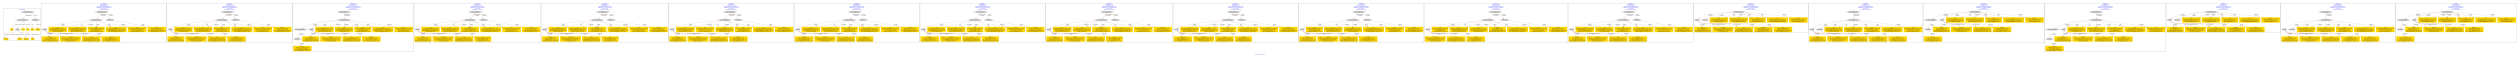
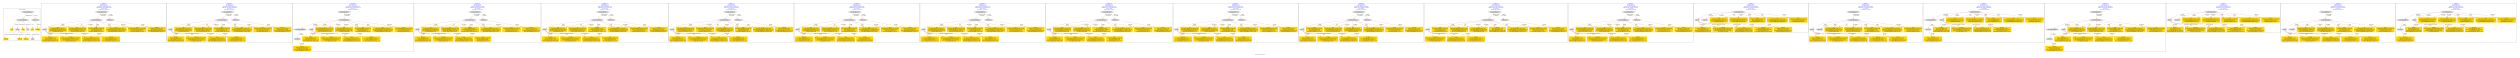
(28, 29) -> (28, 29)
(33, 39) -> (33, 39)
